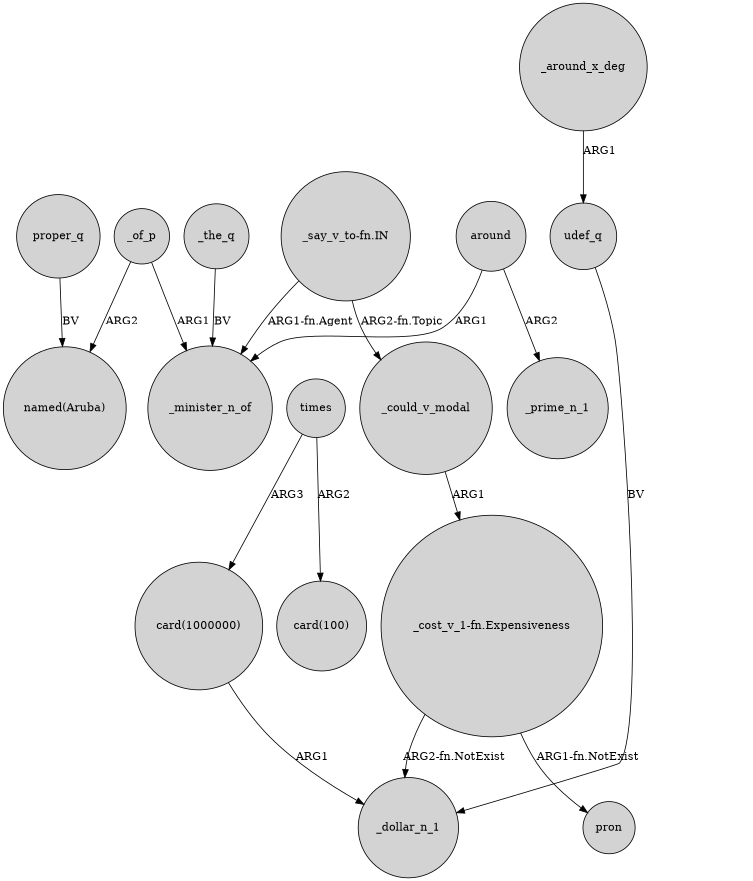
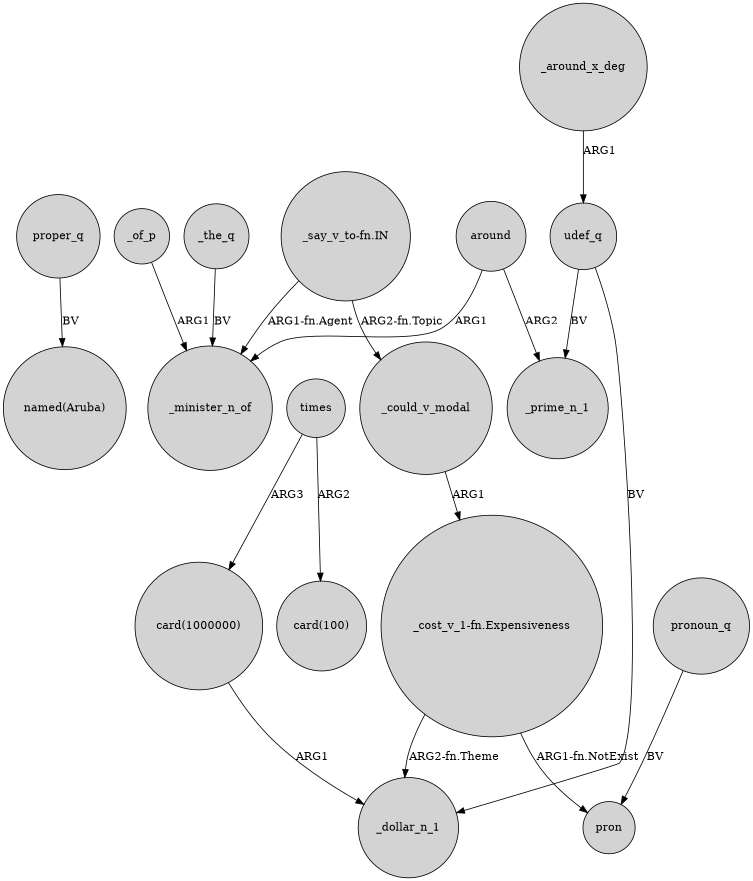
(112, 303) -> none
none -> (572, 310)
none -> (701, 626)
(454, 757) -> (454, 757)
